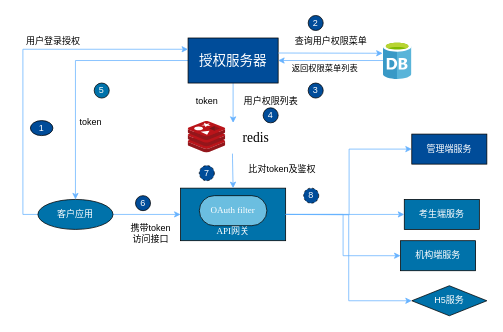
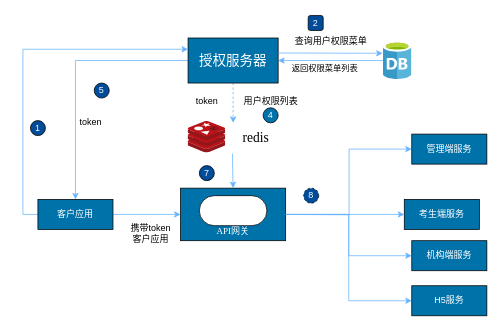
(315, 23) -> (315, 23)
(53, 42) -> none
(233, 60) -> (233, 60)
(102, 90) -> (102, 90)
(315, 90) -> none
(233, 99) -> (233, 99)
(270, 115) -> (270, 115)
(42, 128) -> (38, 128)
(449, 149) -> (449, 149)
(282, 169) -> none
(207, 173) -> (207, 173)
(143, 203) -> none
(233, 210) -> (233, 210)
(75, 214) -> (75, 214)
(151, 233) -> (151, 233)
(438, 255) -> (449, 255)
(449, 300) -> (449, 300)
